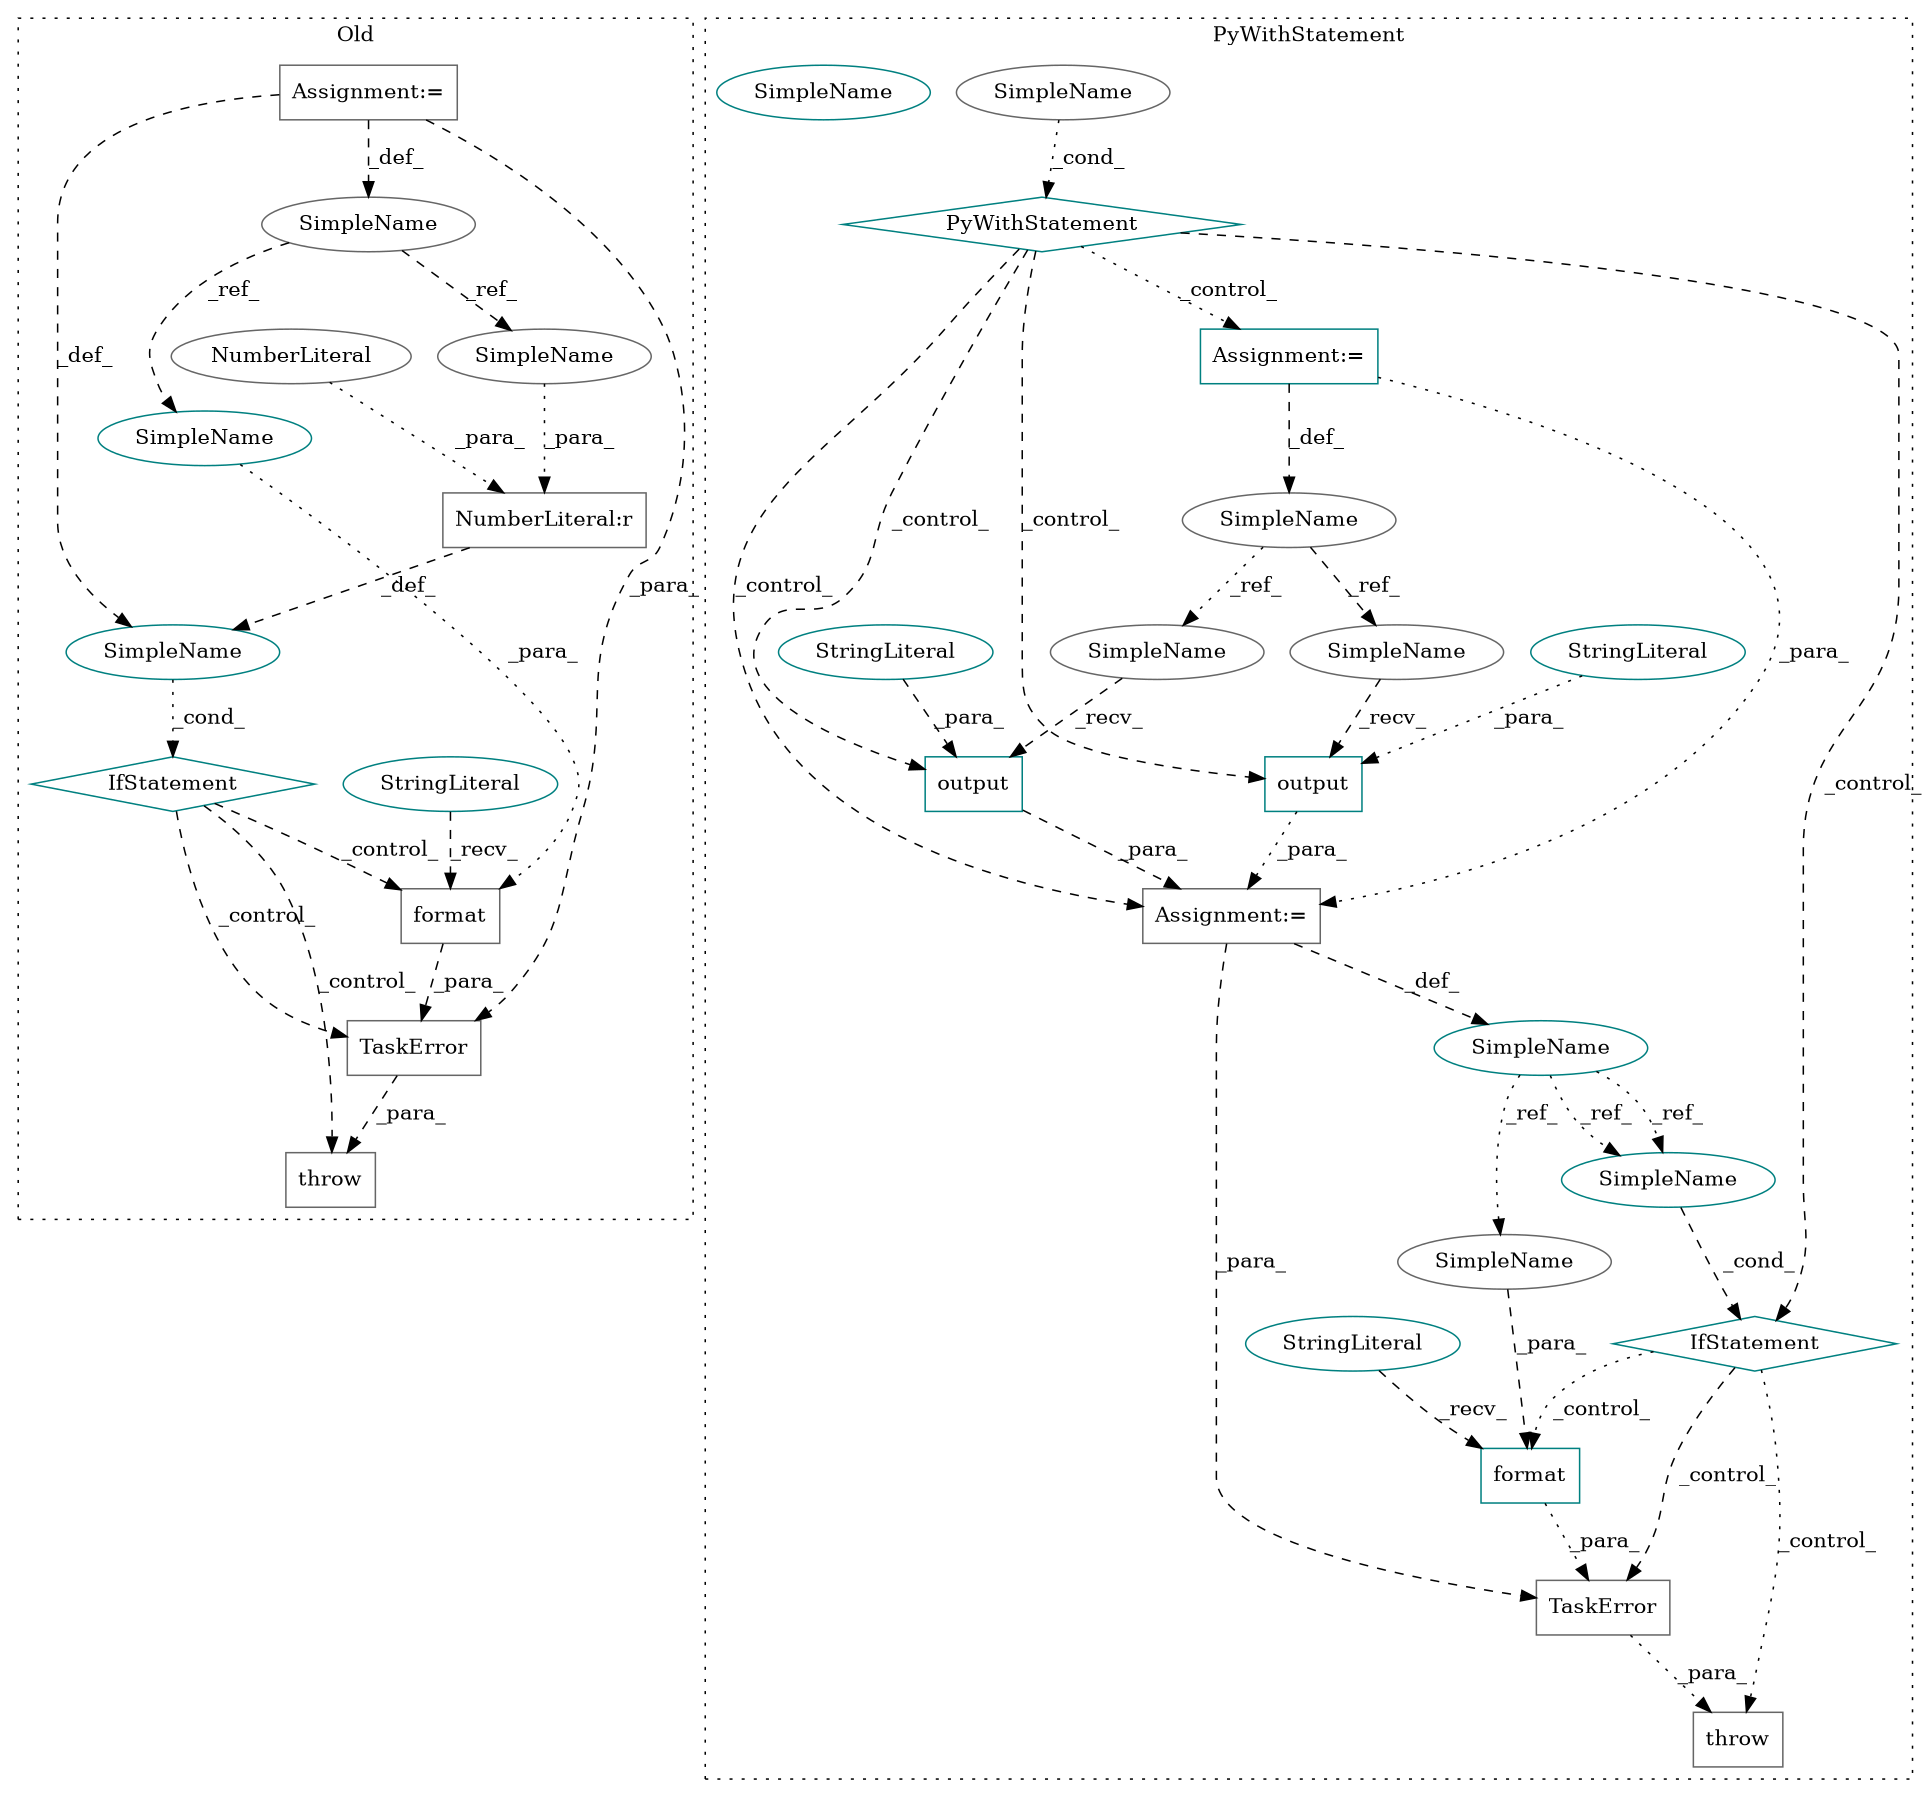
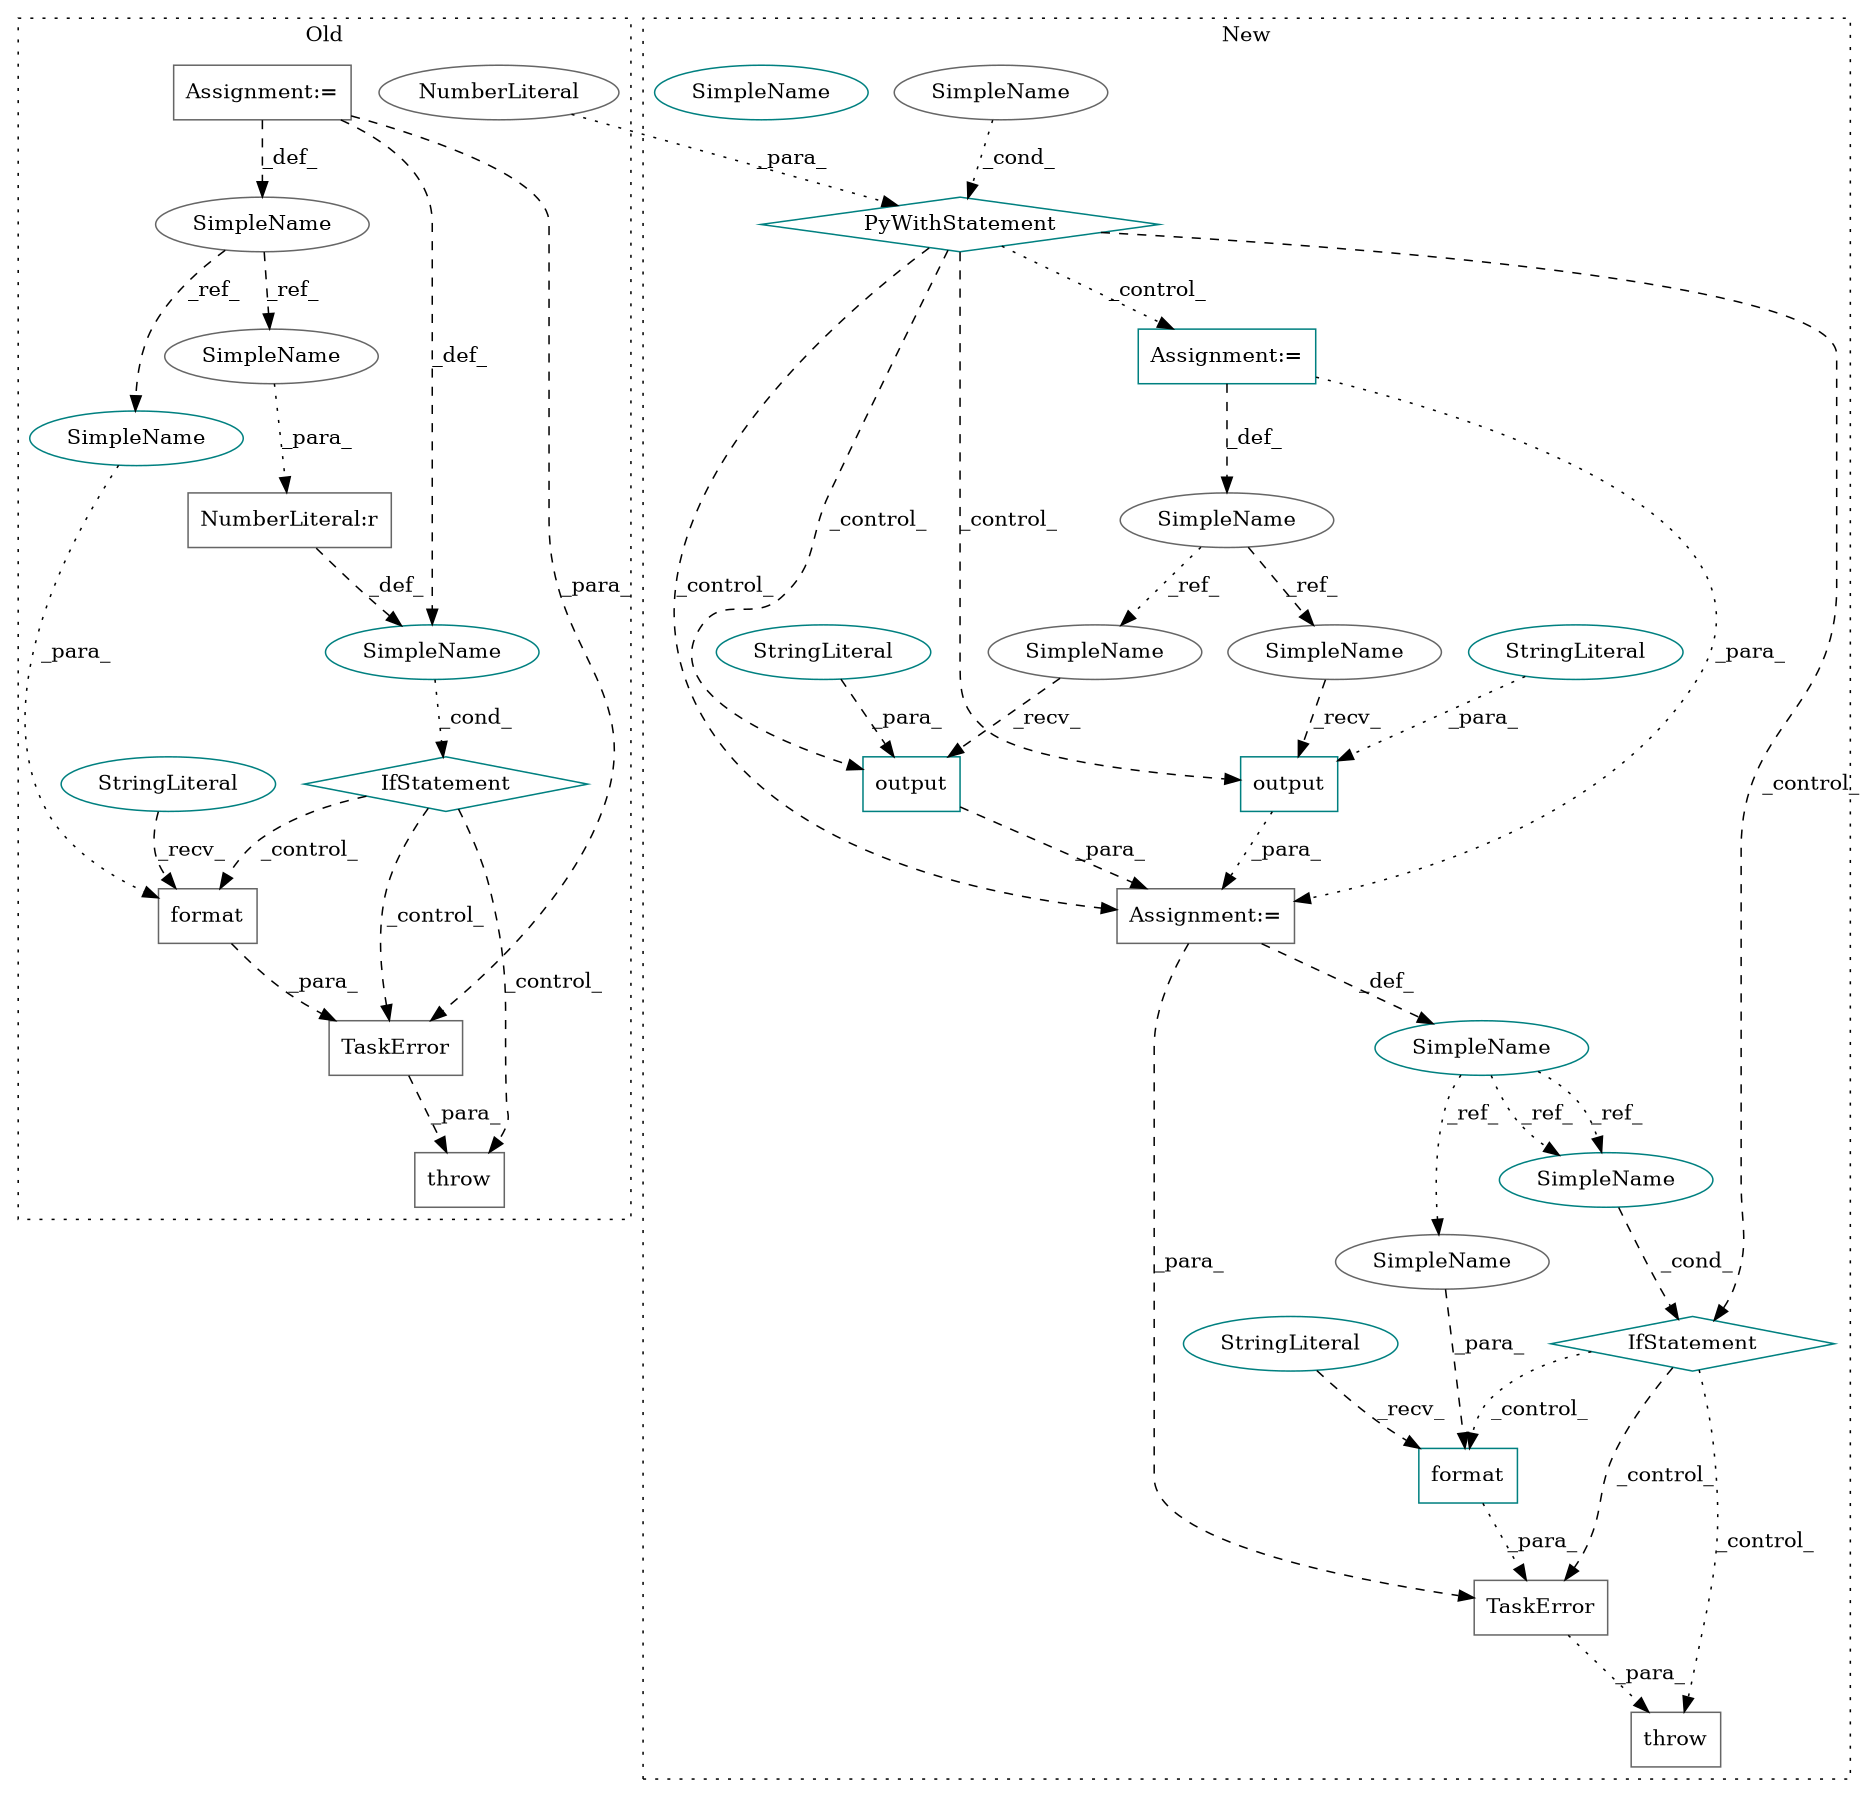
(1309, 36) -> (1247, 36)
(410, 433) -> (727, 158)
